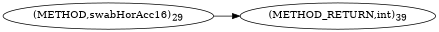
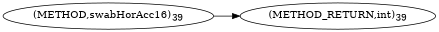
(178, 15) -> (178, 15)
